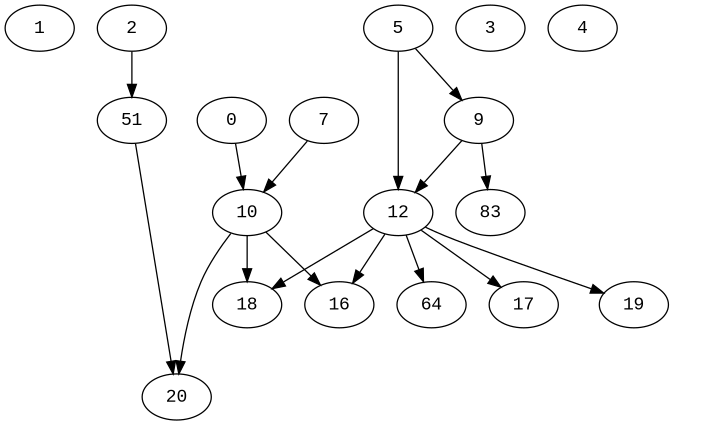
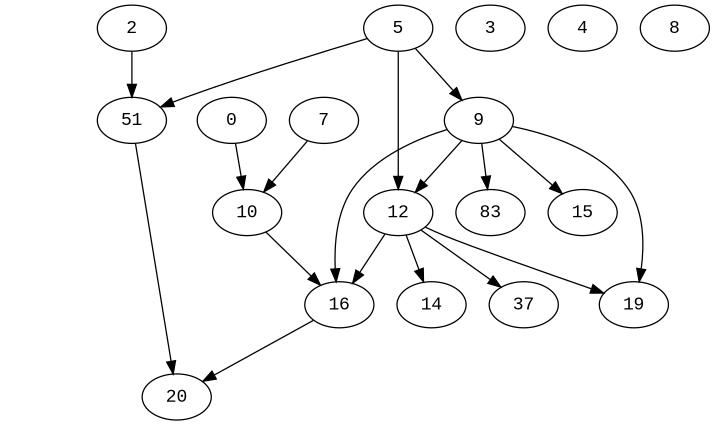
(40, 28) -> none
none -> (675, 28)
none -> (269, 69)
none -> (611, 170)
none -> (362, 177)
none -> (583, 213)
(197, 293) -> (264, 348)
(247, 305) -> none
(432, 305) -> (432, 305)
(524, 305) -> (524, 305)
